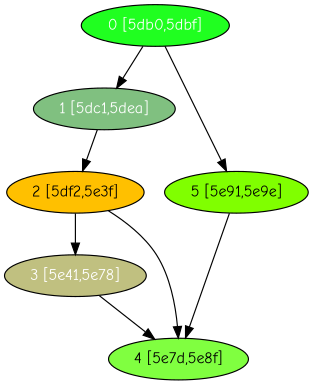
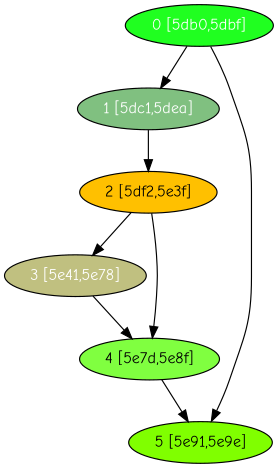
(209, 270) -> (172, 396)
